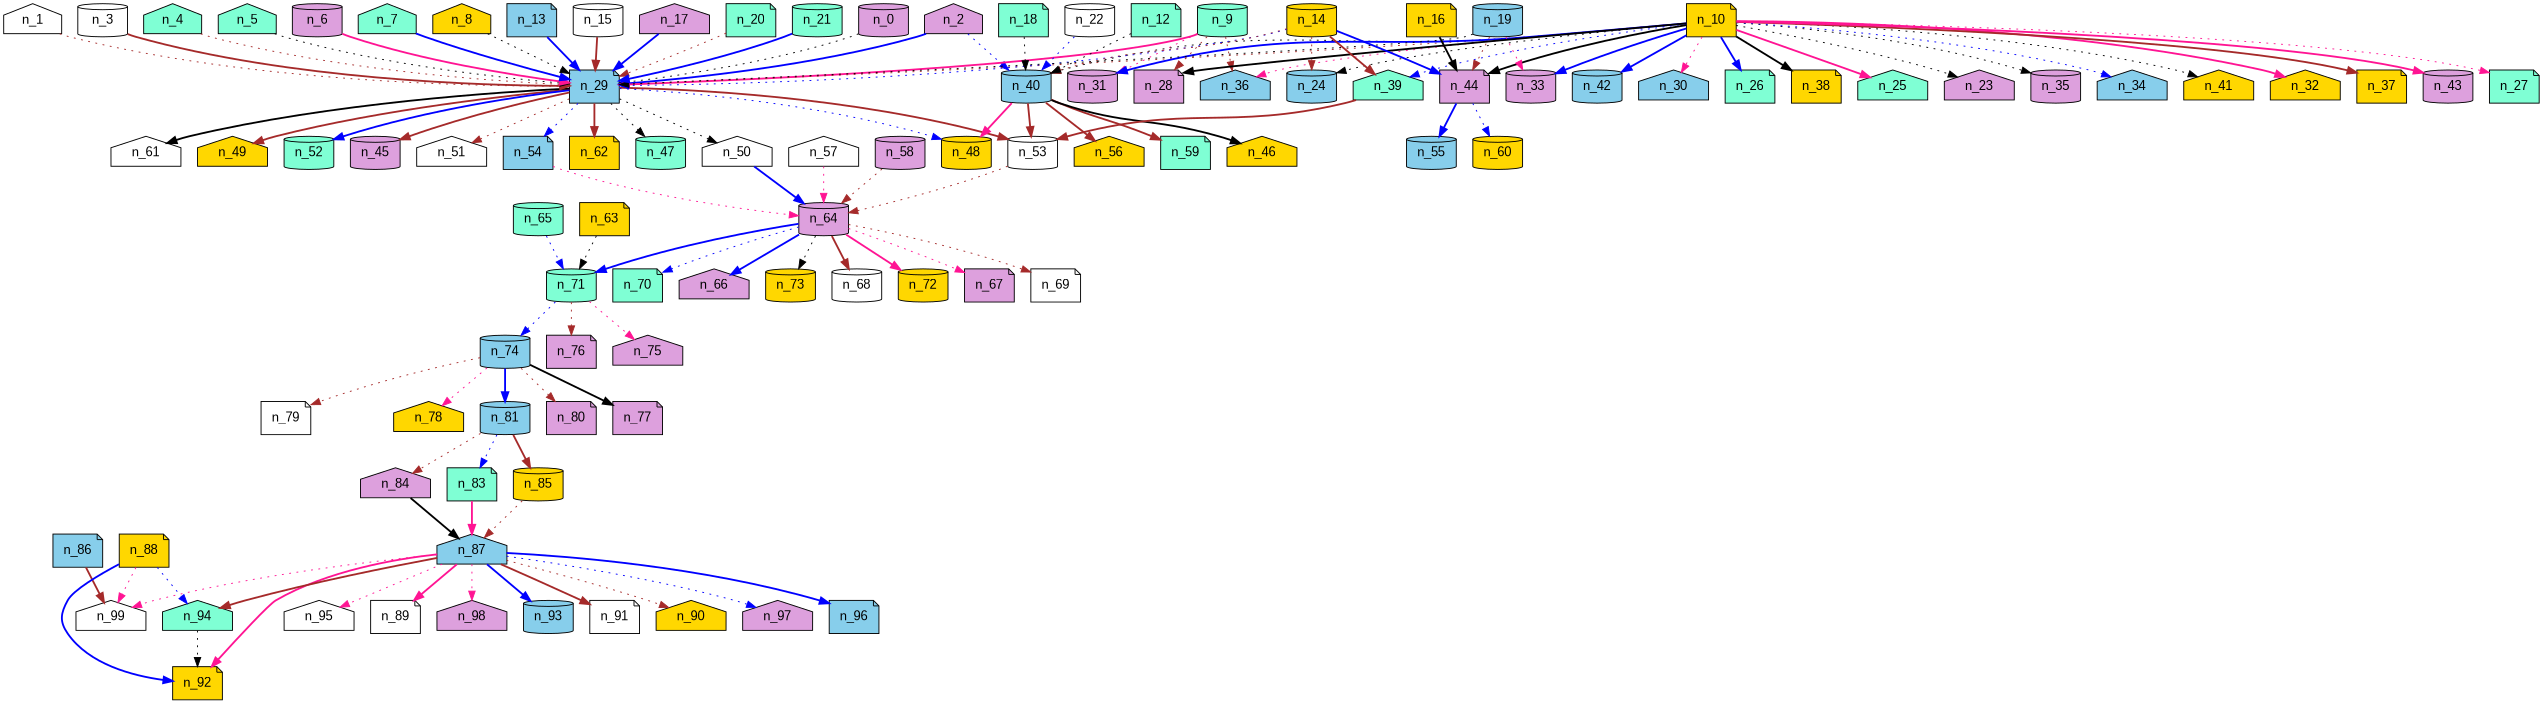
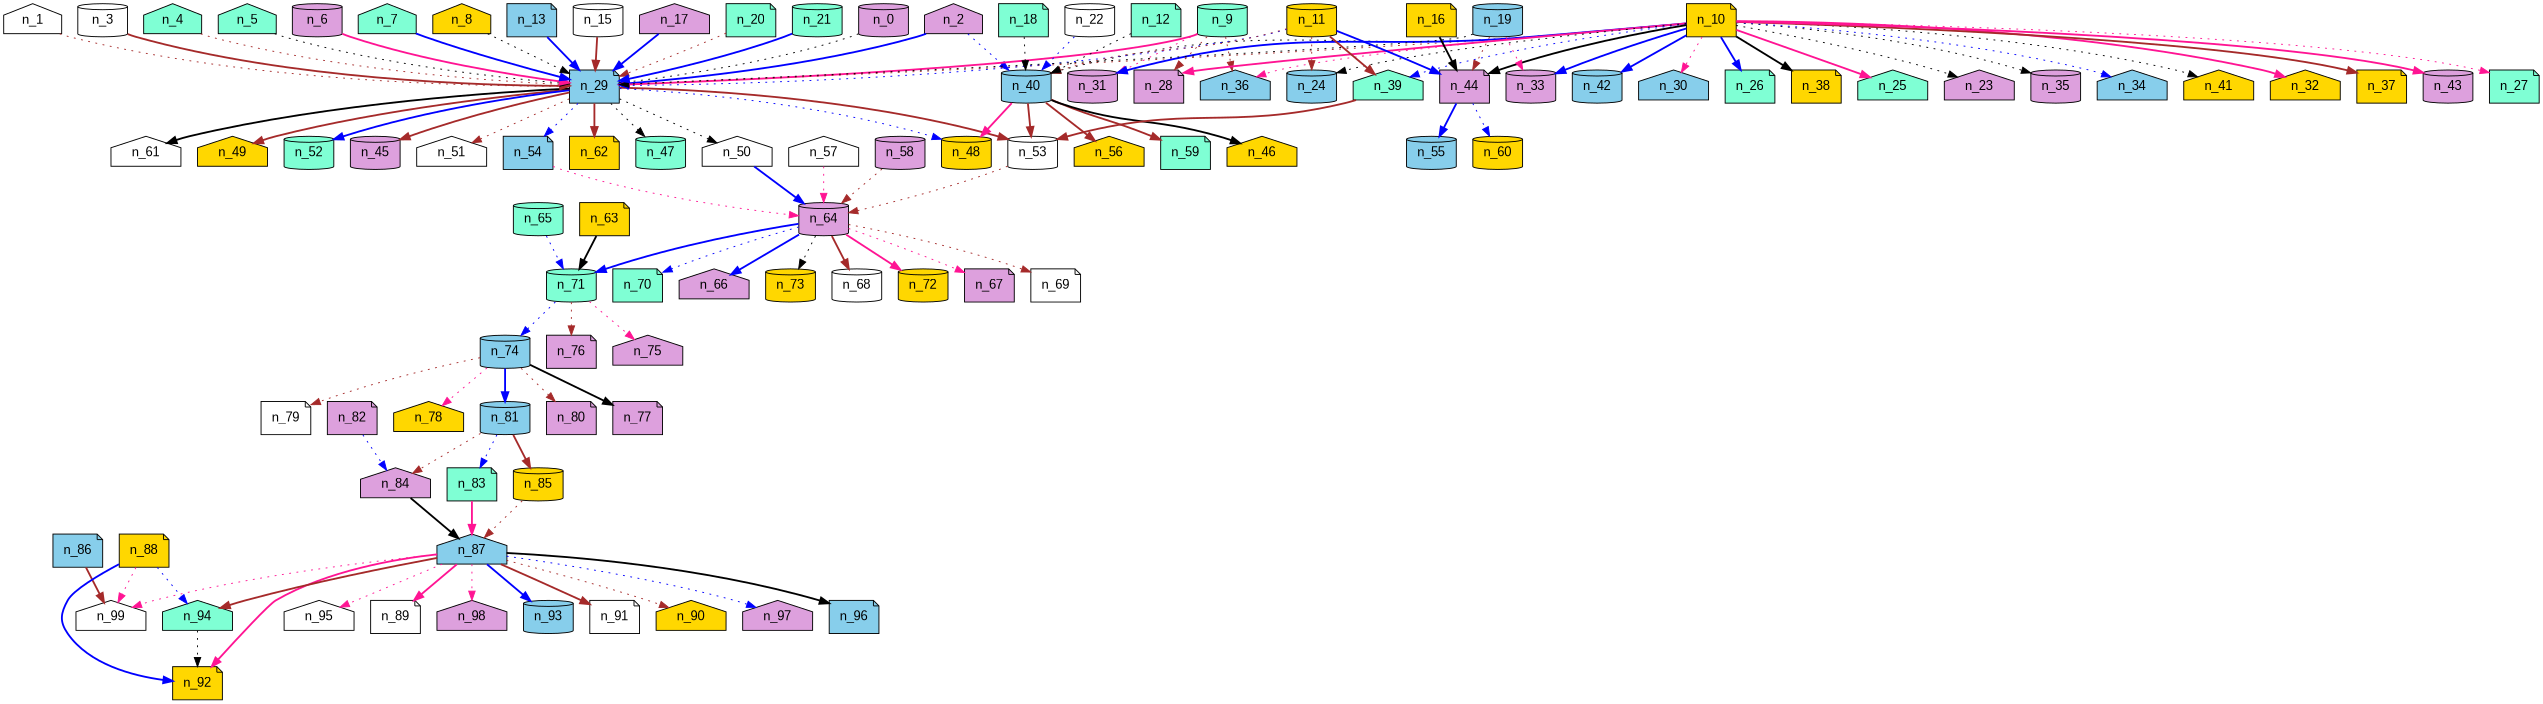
(1312, 20) -> (1312, 20)
(1440, 46) -> (1440, 46)
(590, 248) -> (590, 248)
none -> (352, 418)
(665, 568) -> (665, 568)
